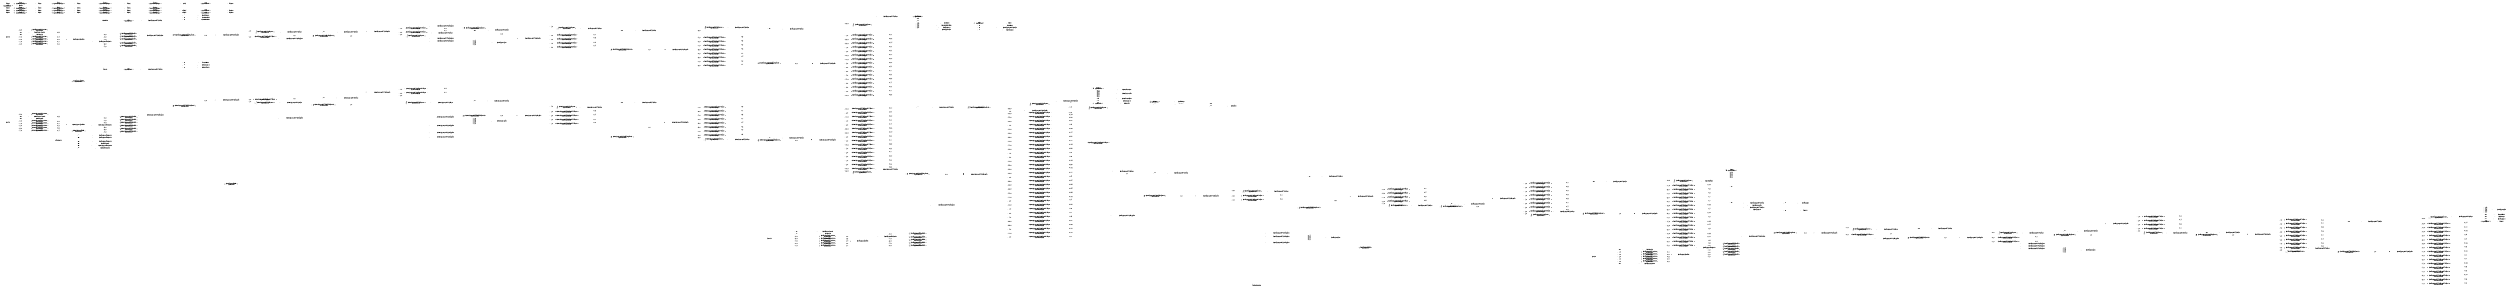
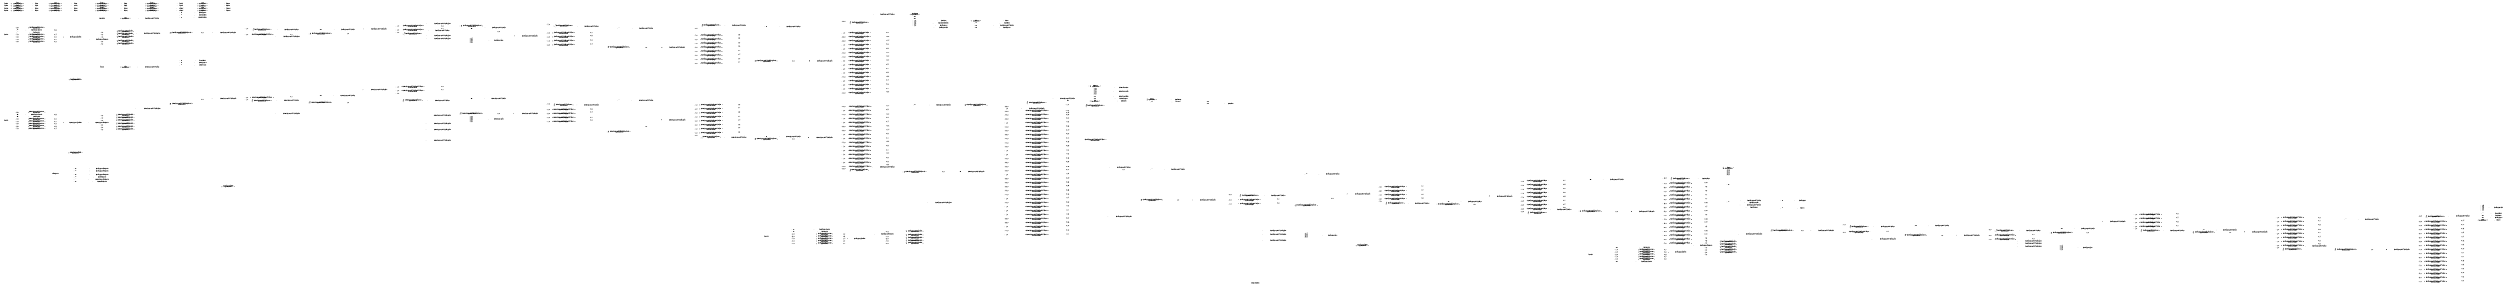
none -> (181, 6)
